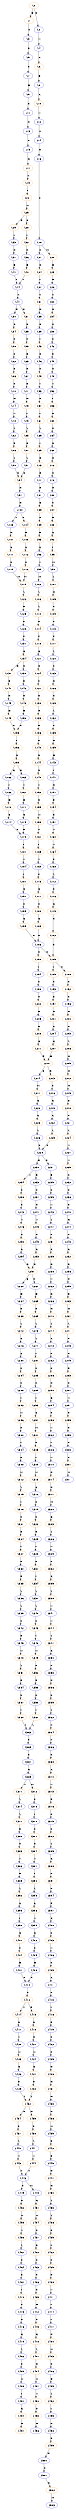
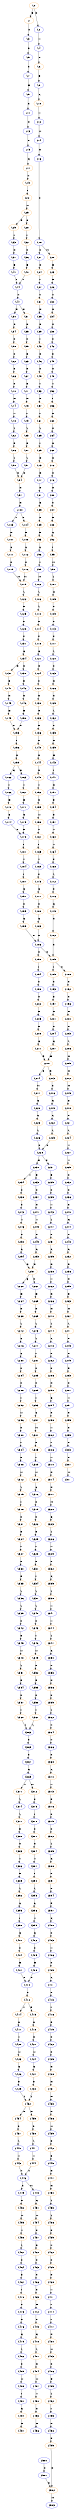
(48, 2452) -> (52, 2467)
